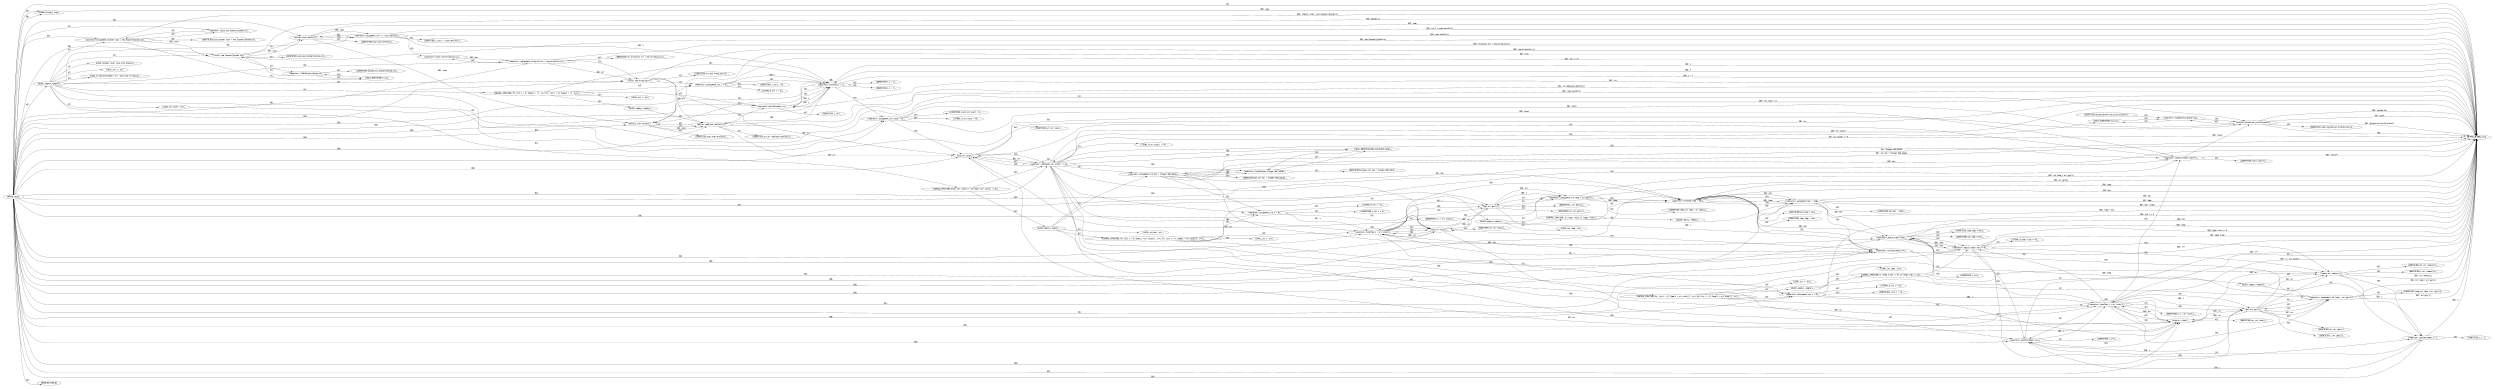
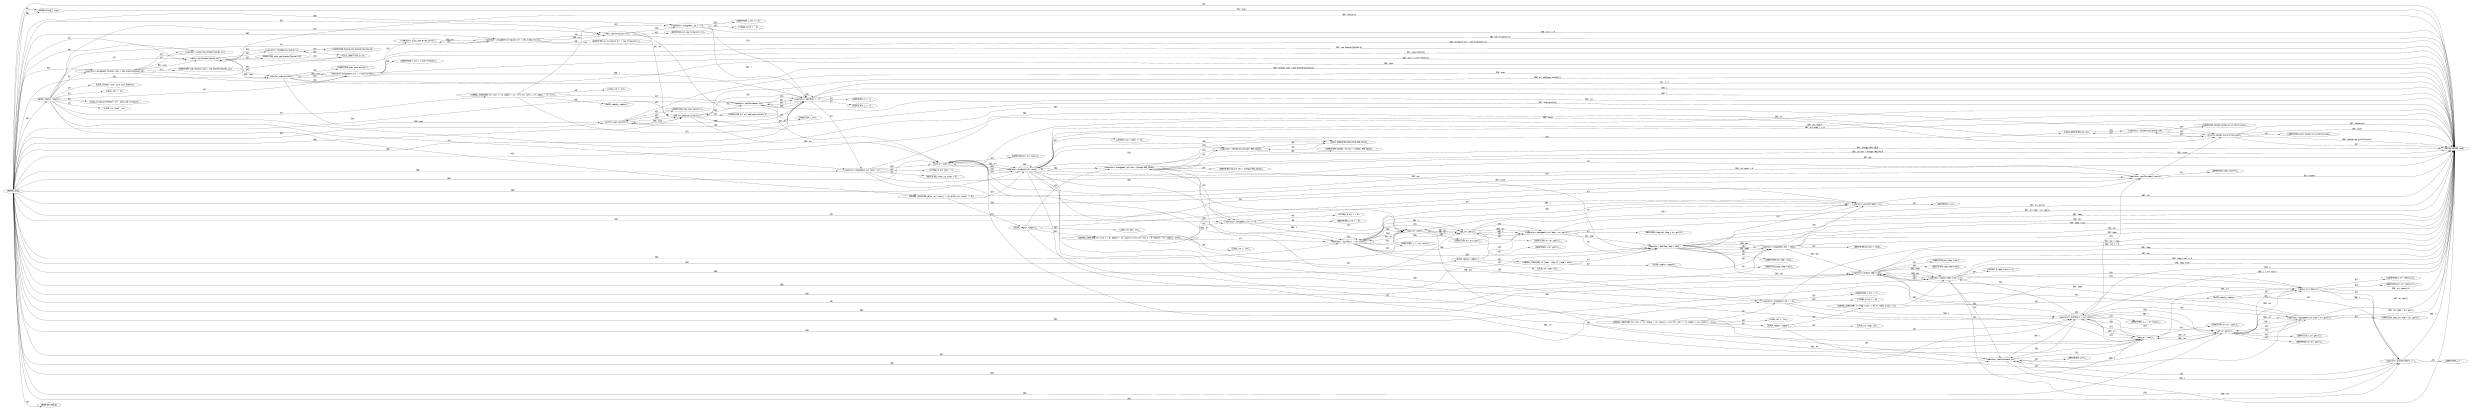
(2145, 117) -> (2183, 128)
(535, 140) -> (422, 171)
